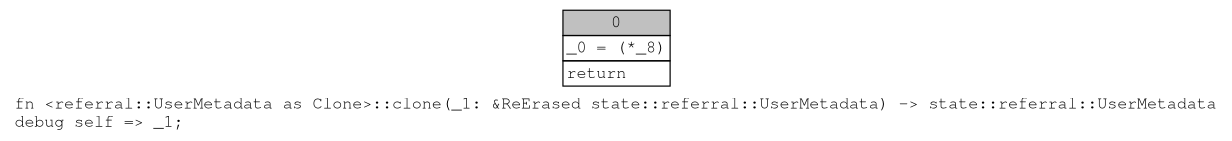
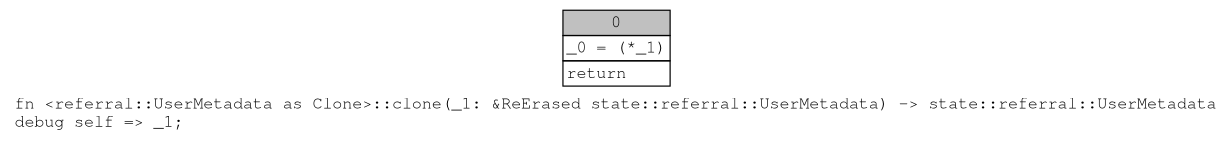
(617, 48) -> (617, 48)
